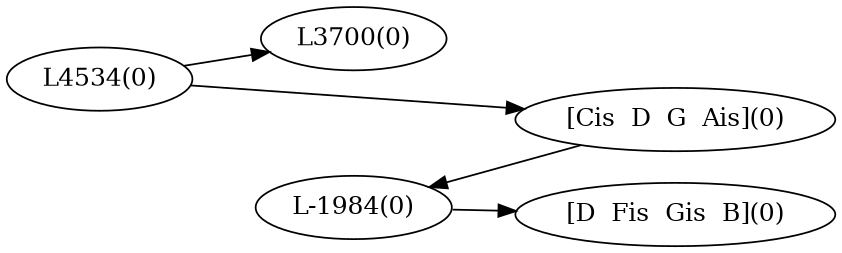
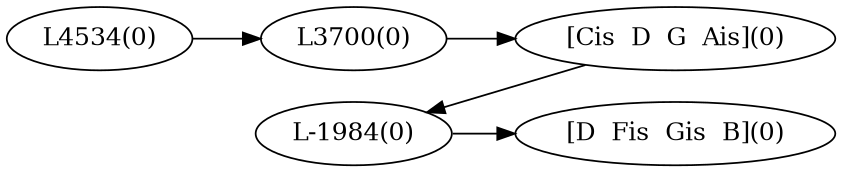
(349, 97) -> (472, 39)
